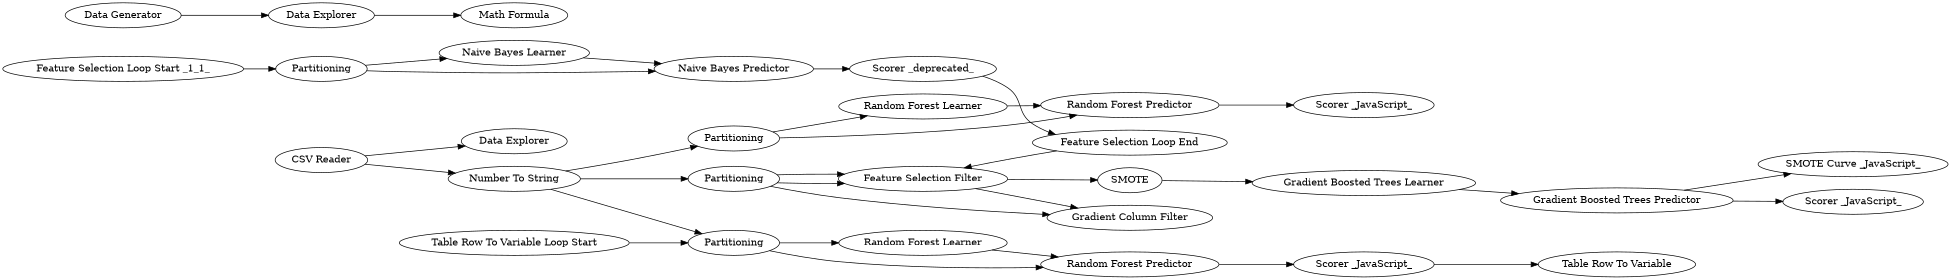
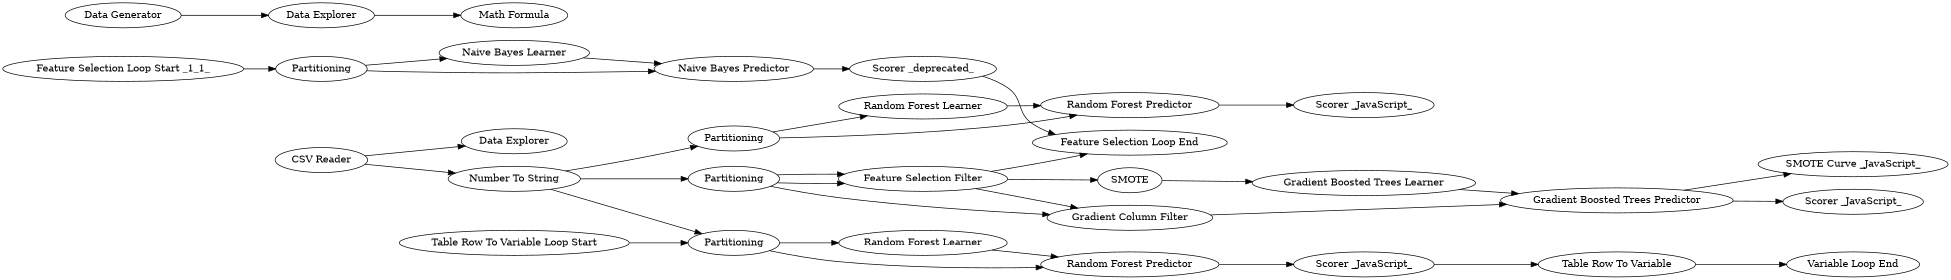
(1014, 158) -> (1036, 164)
none -> (1355, 210)
none -> (1853, 264)
